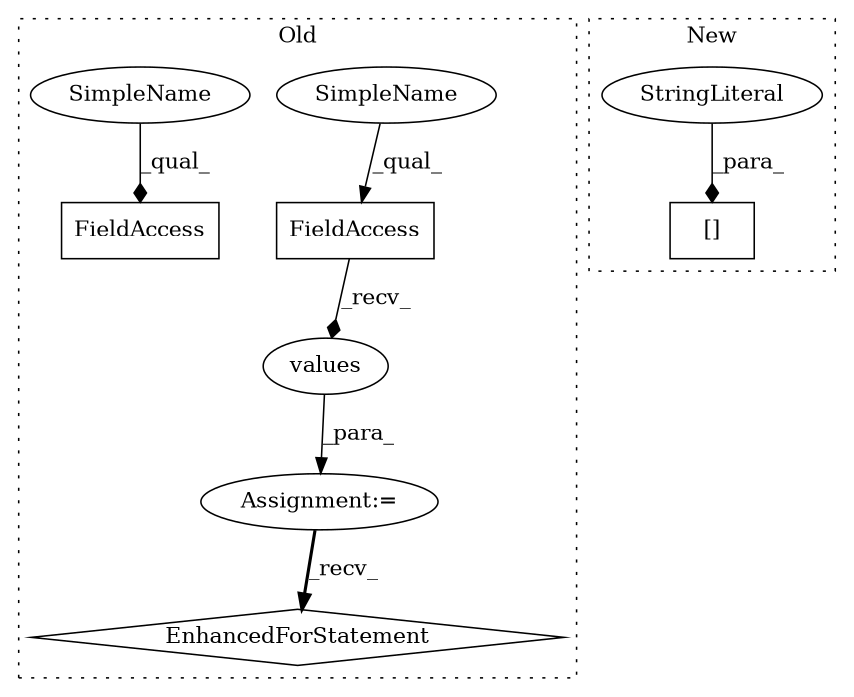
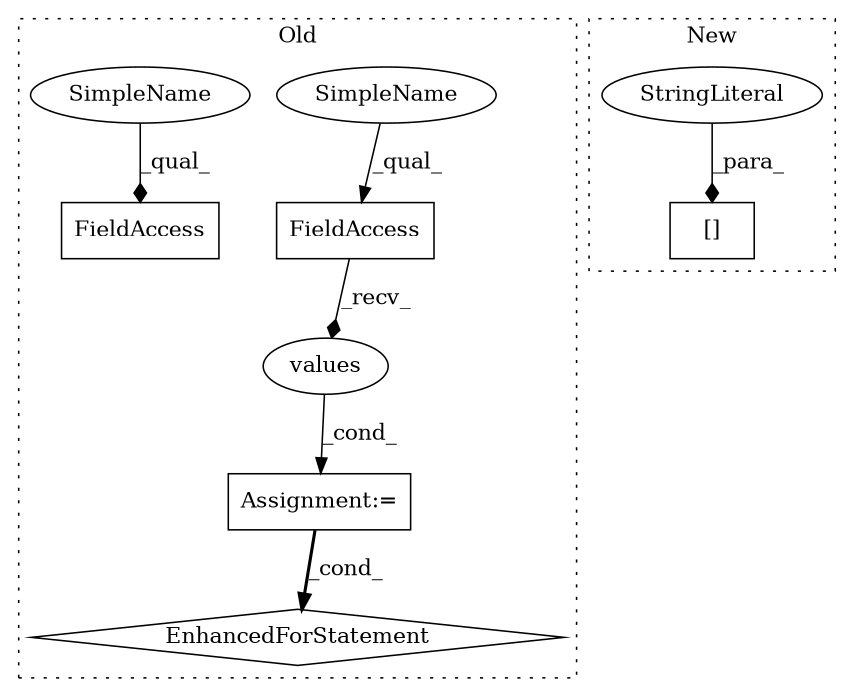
(358, 434) -> (360, 434)
(319, 502) -> (319, 502)
(344, 570) -> (346, 570)
